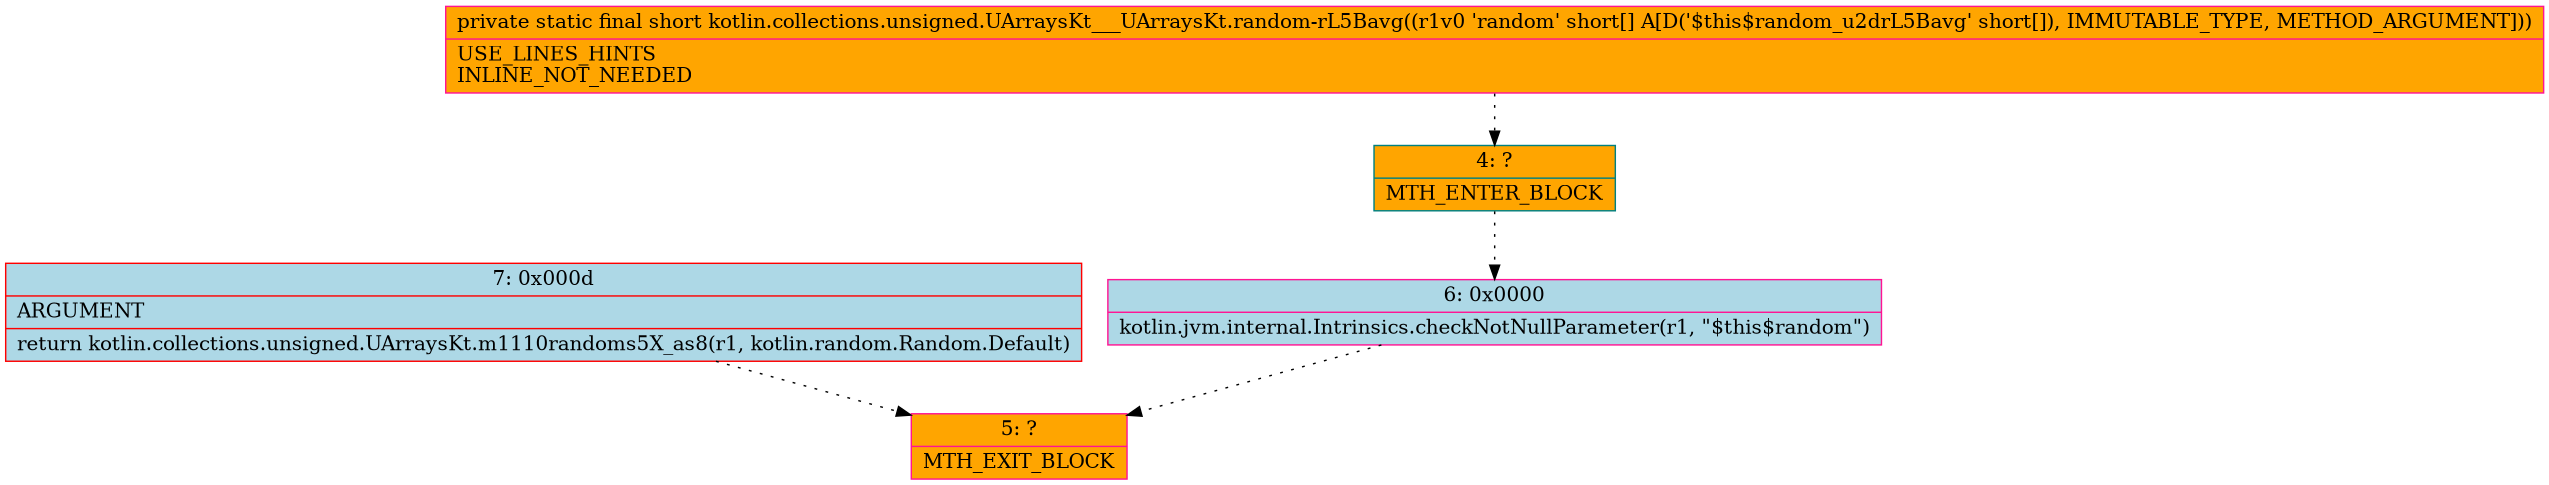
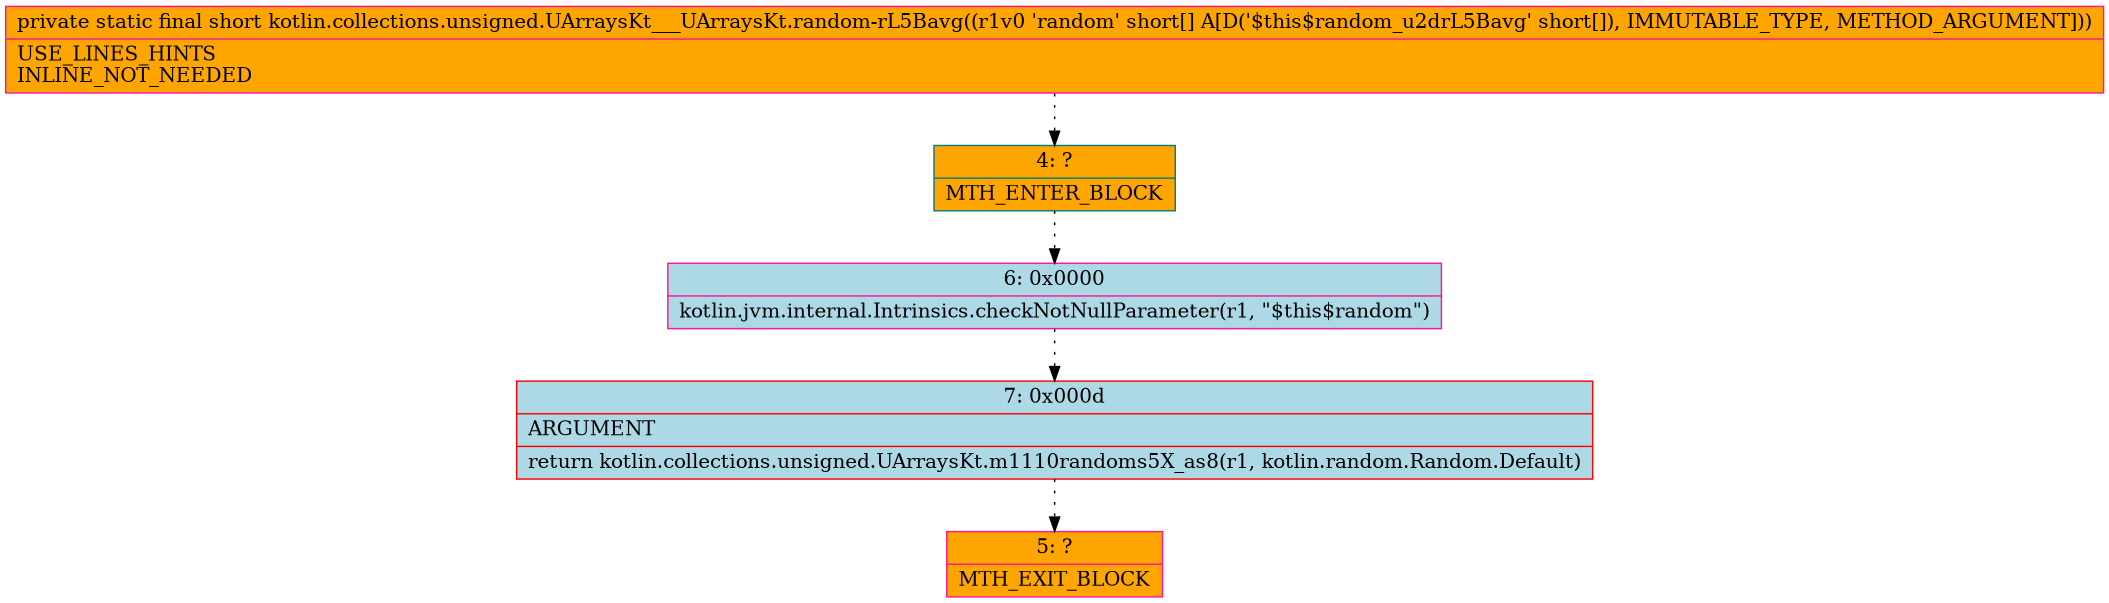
(1261, 378) -> (1055, 348)
